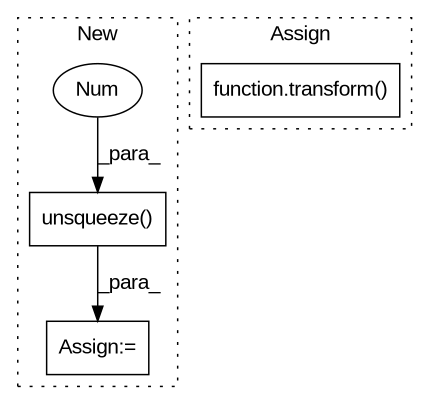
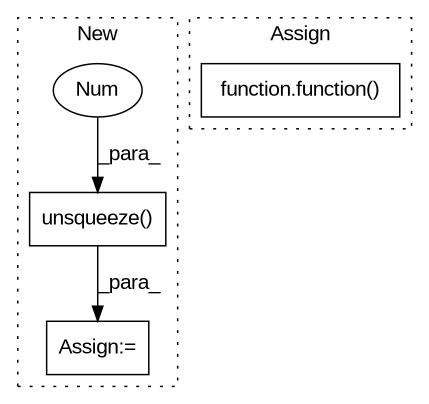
(301, 90) -> (301, 90)
